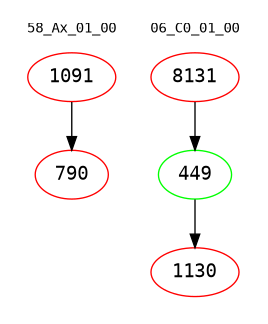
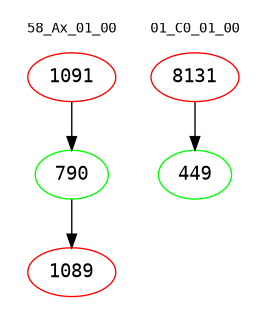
(196, 29) -> (196, 29)
(72, 175) -> (72, 175)
none -> (72, 272)
(195, 272) -> none
